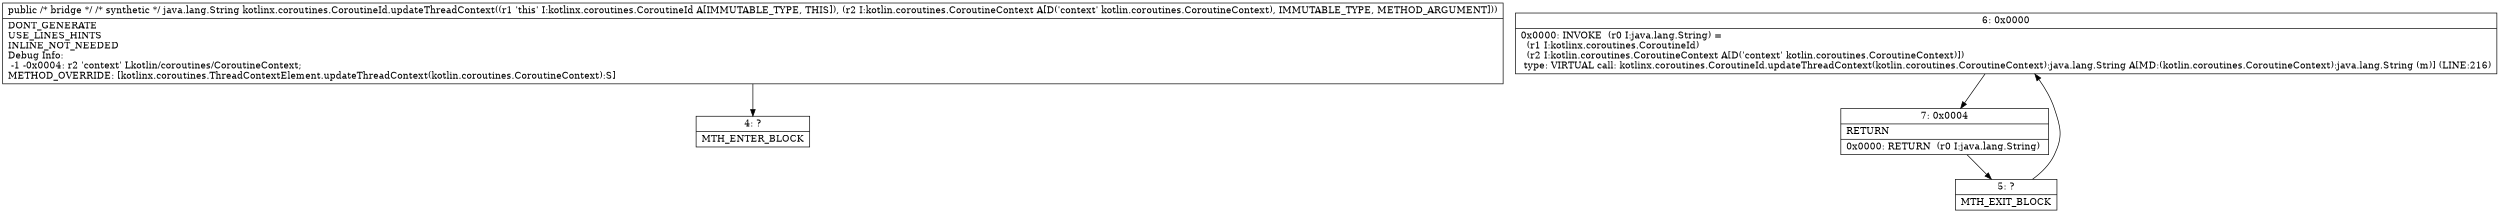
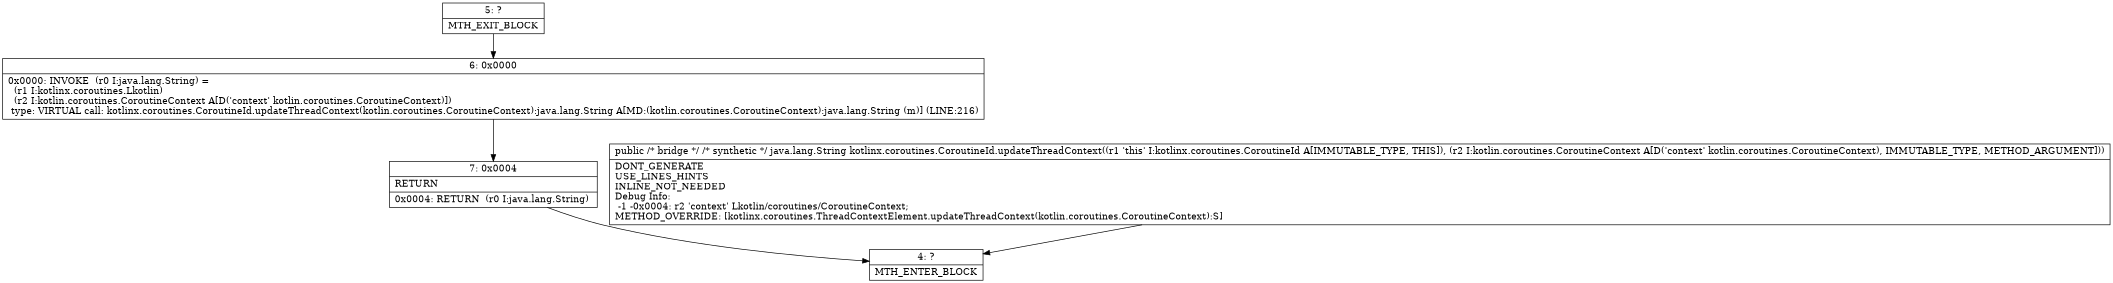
(1610, 46) -> (86, 91)
(1945, 147) -> (493, 199)
(1977, 165) -> (703, 244)
